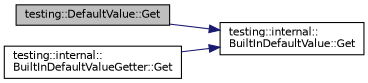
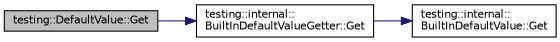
(189, 26) -> (172, 21)
